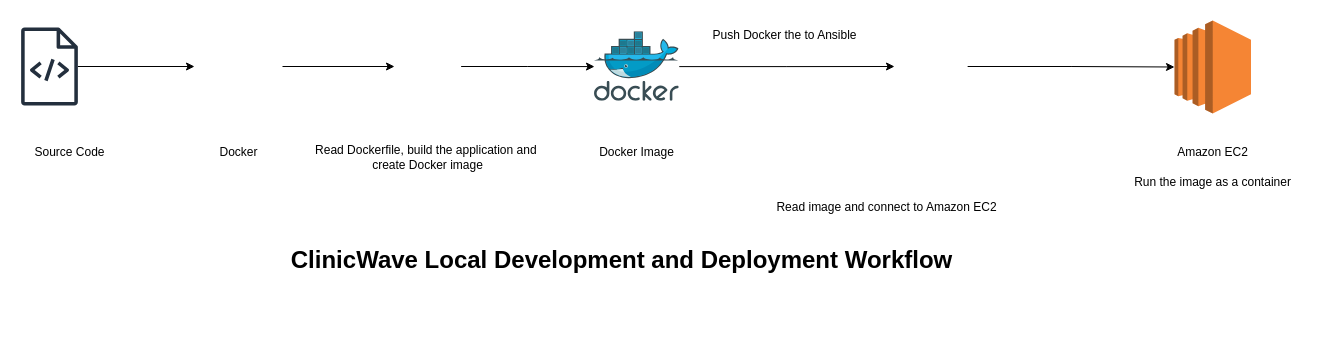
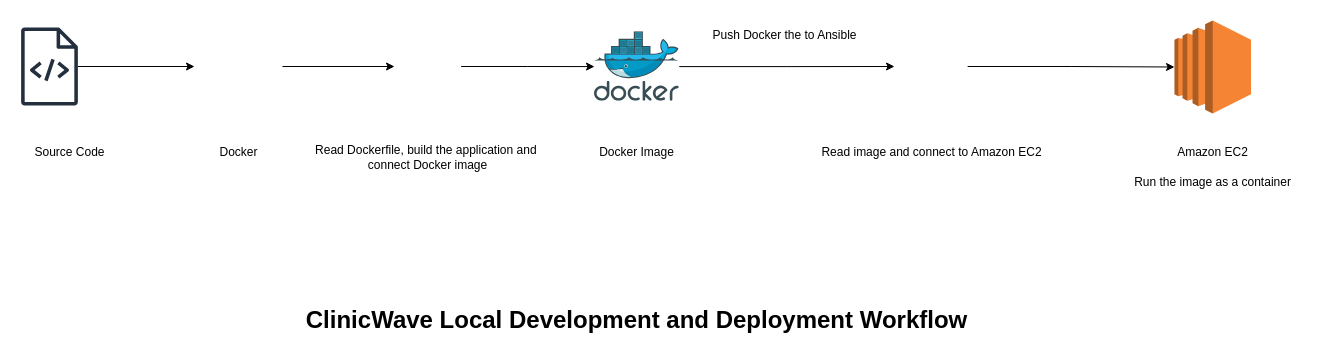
(428, 158) -> (428, 158)
(886, 208) -> (931, 153)
(622, 261) -> (637, 321)
